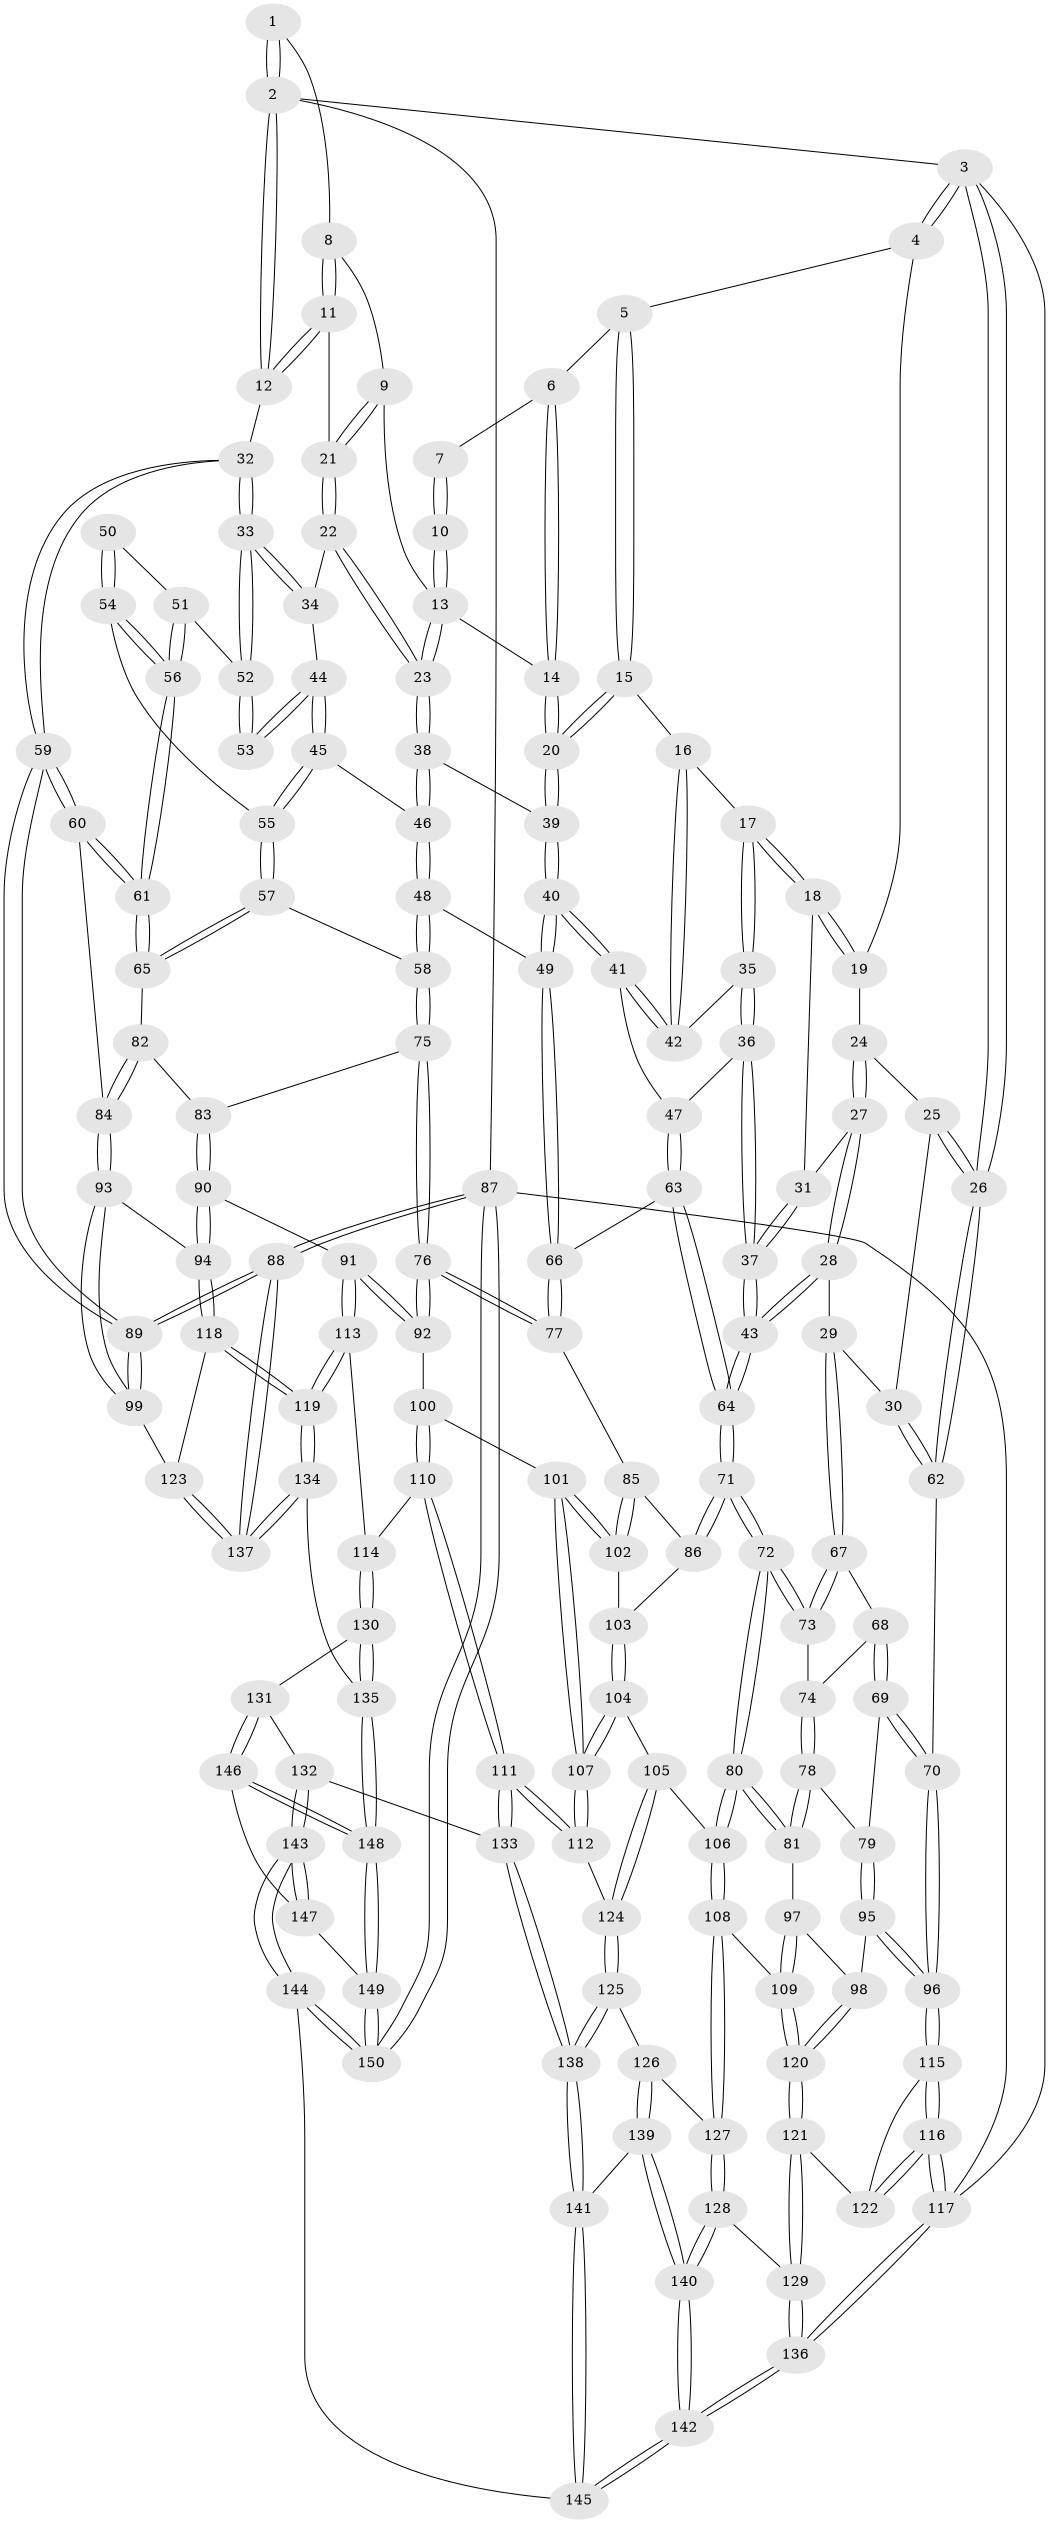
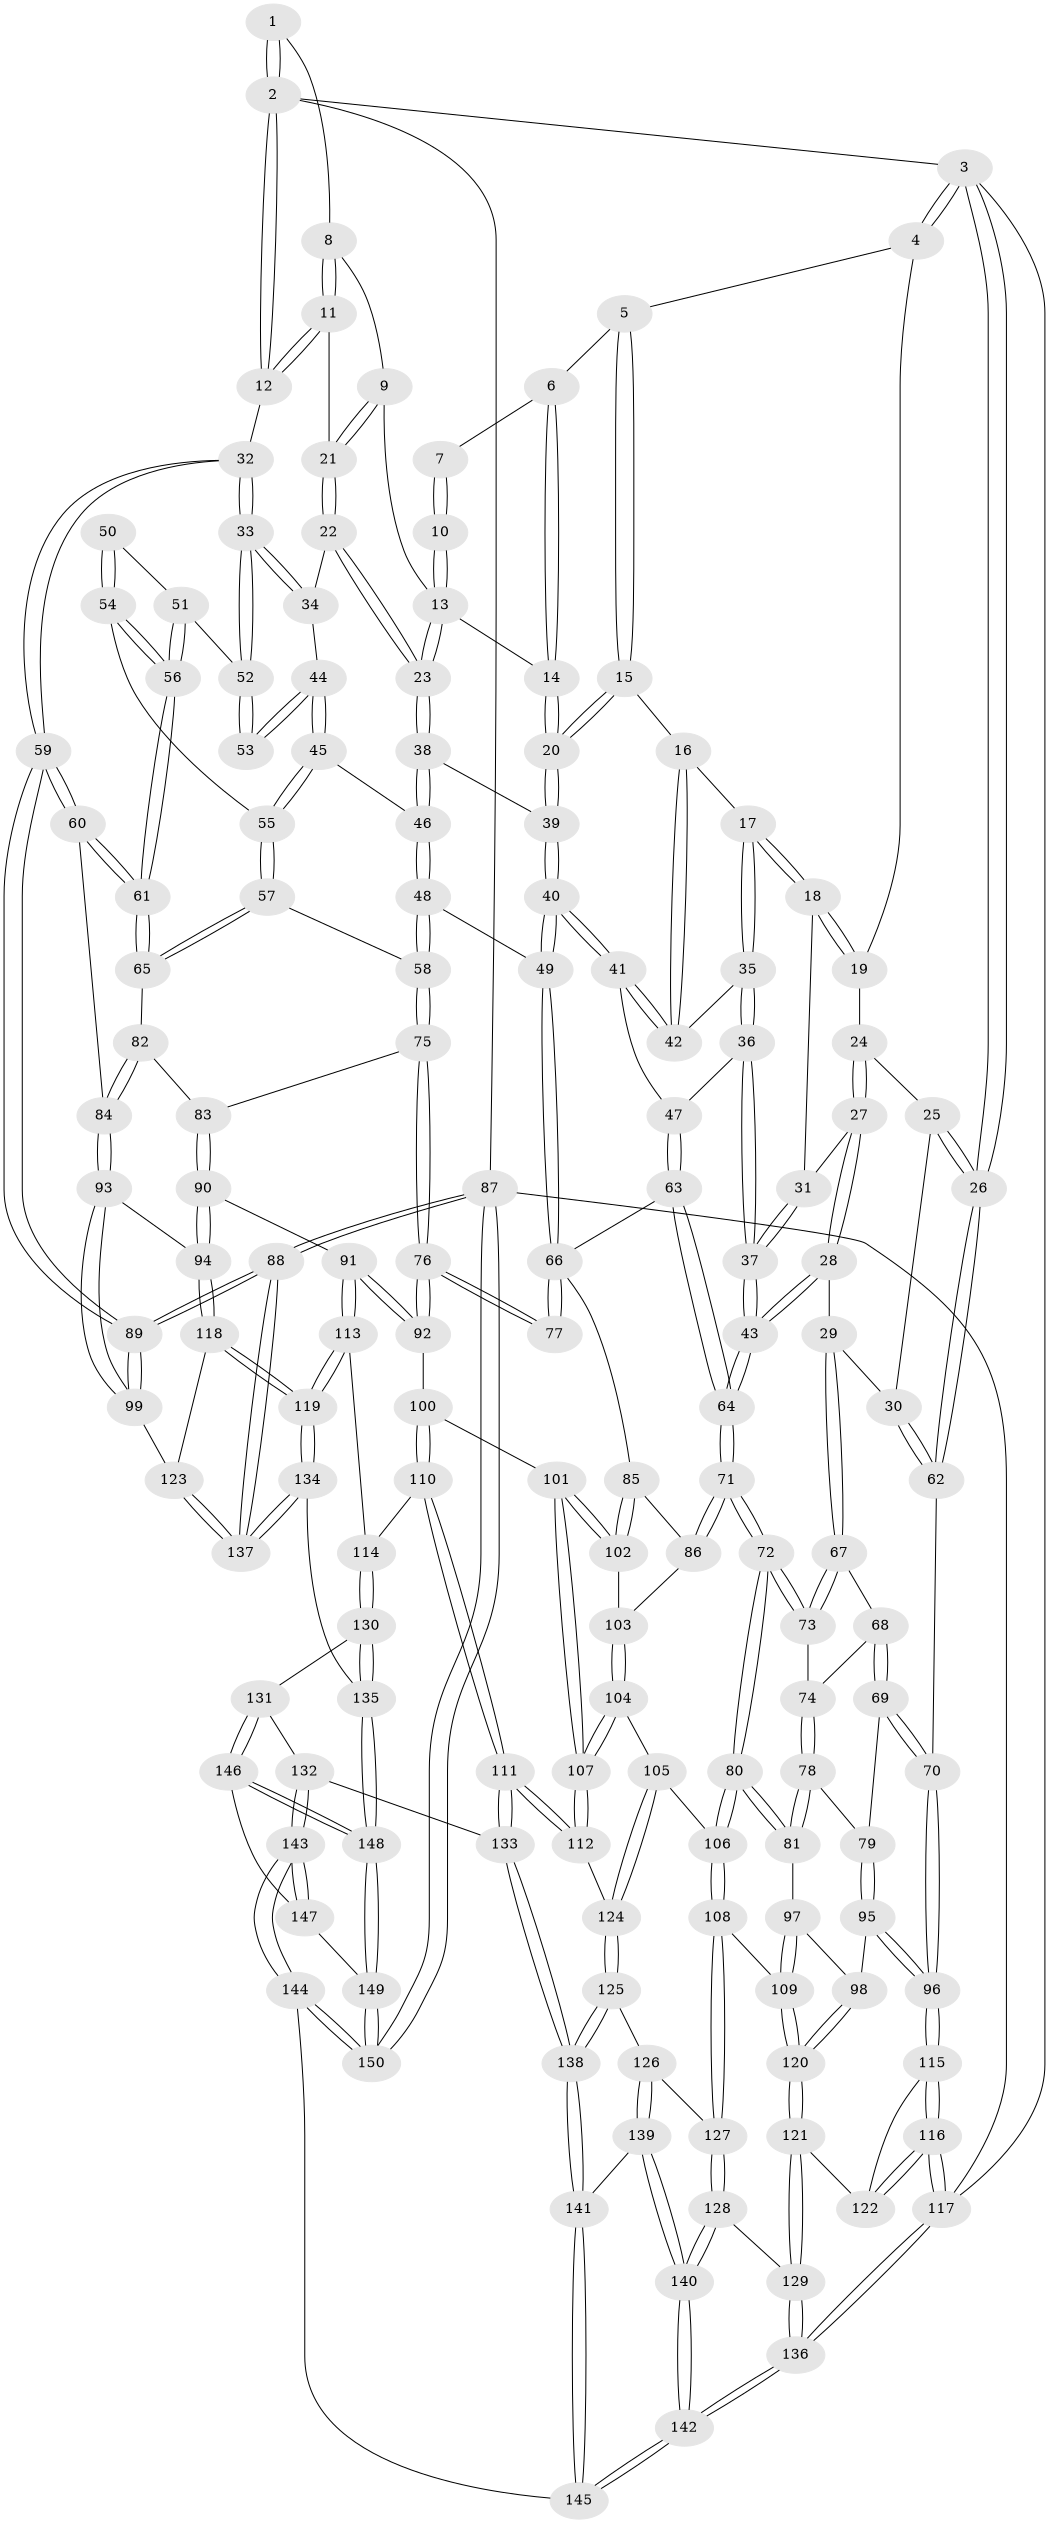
(593, 1407) -> (609, 1366)
